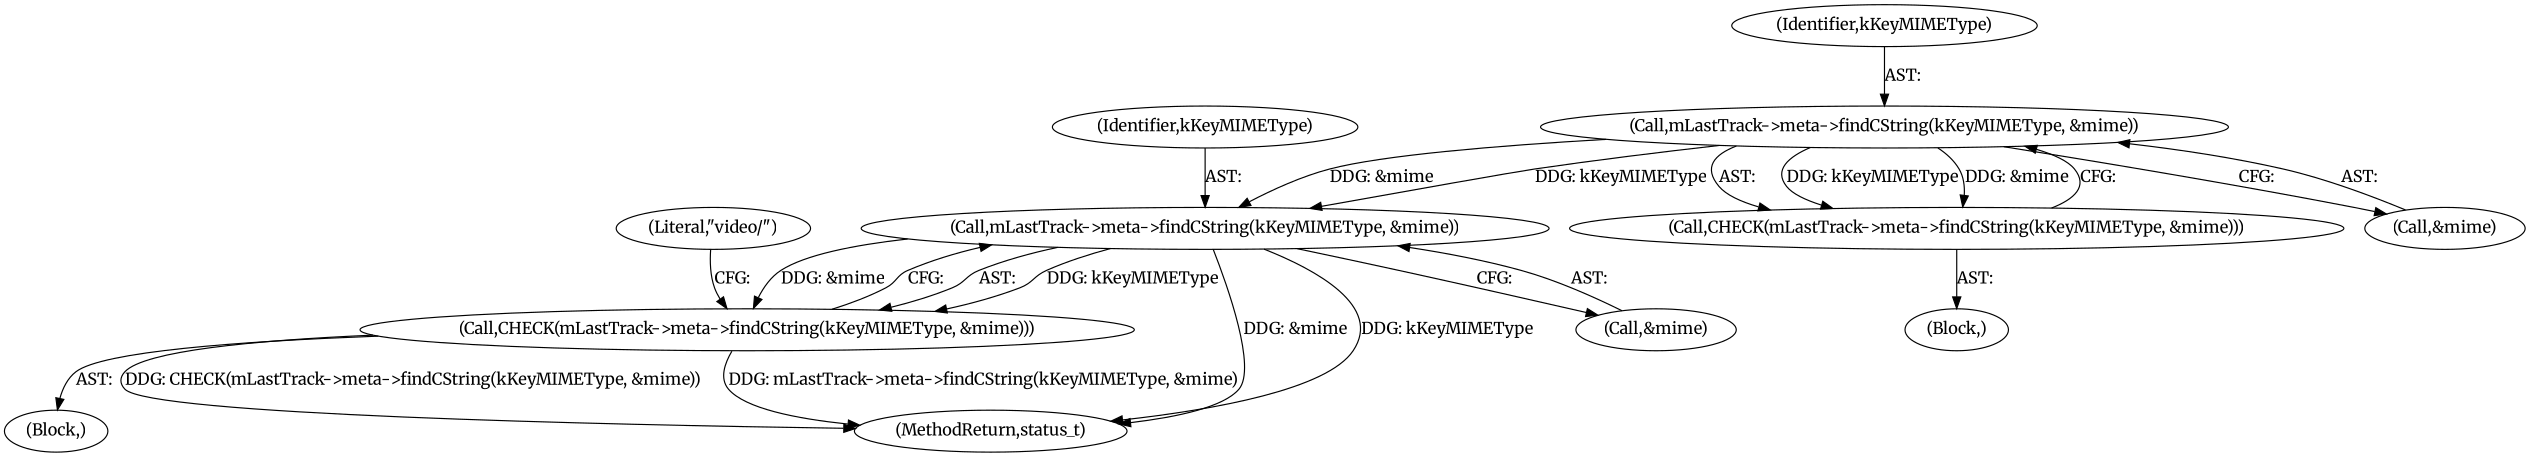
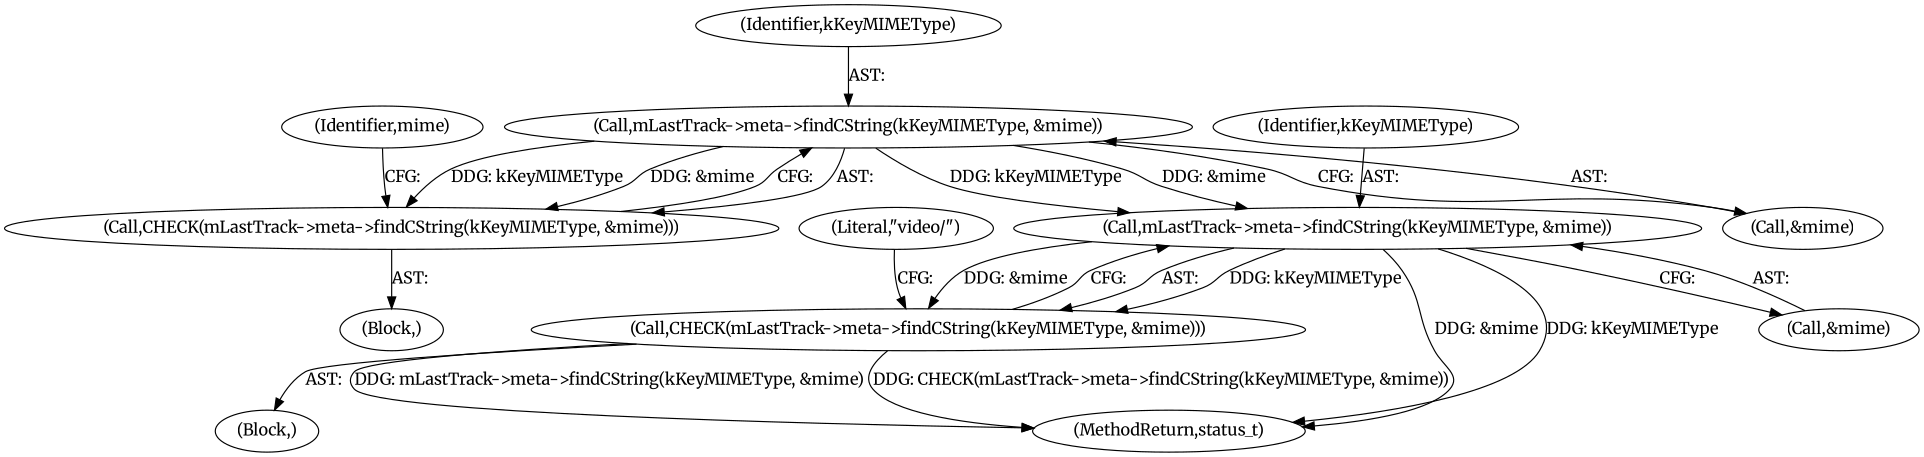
none -> (382, 127)
